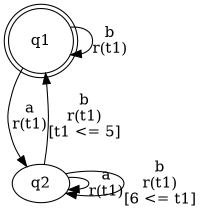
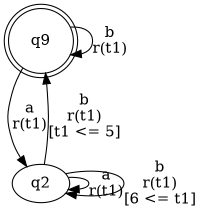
(41, 41) -> (41, 41)
